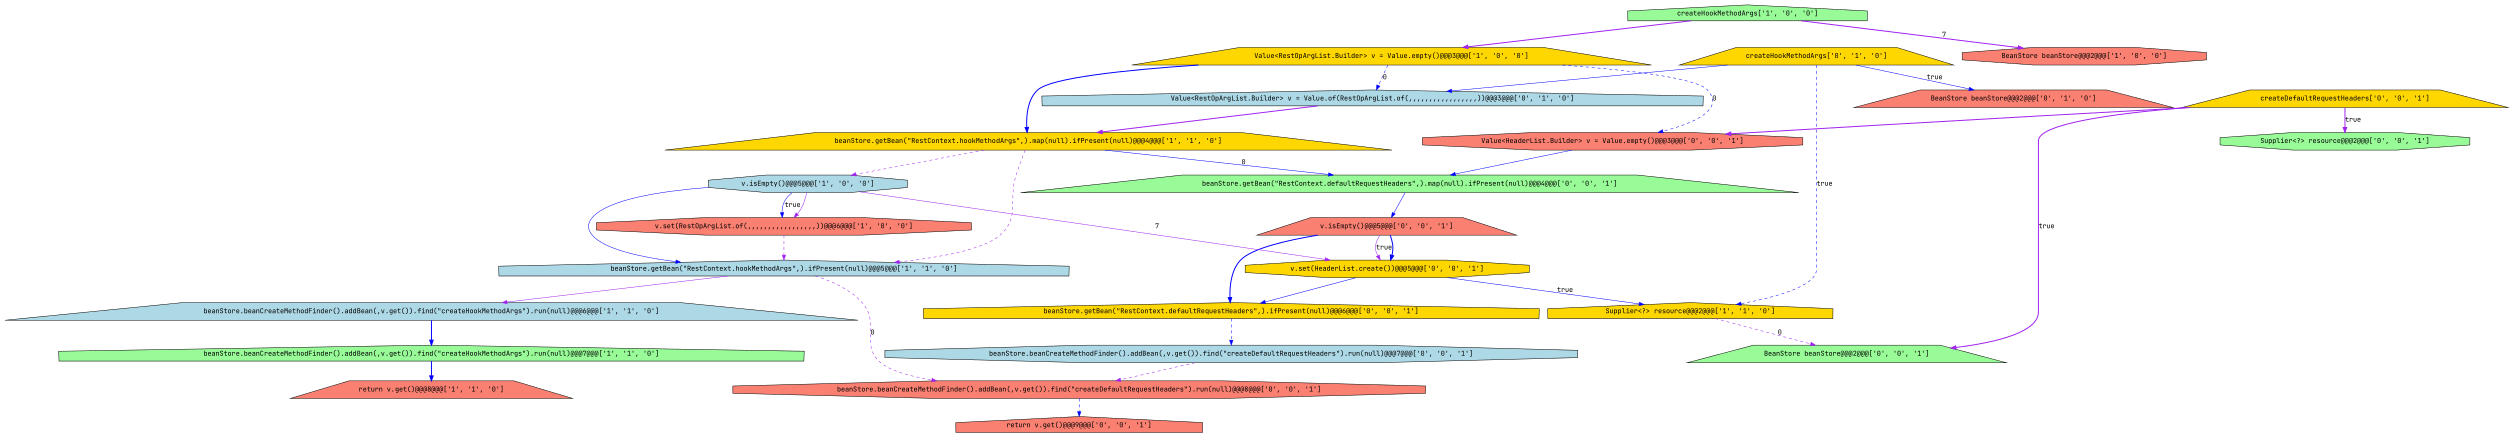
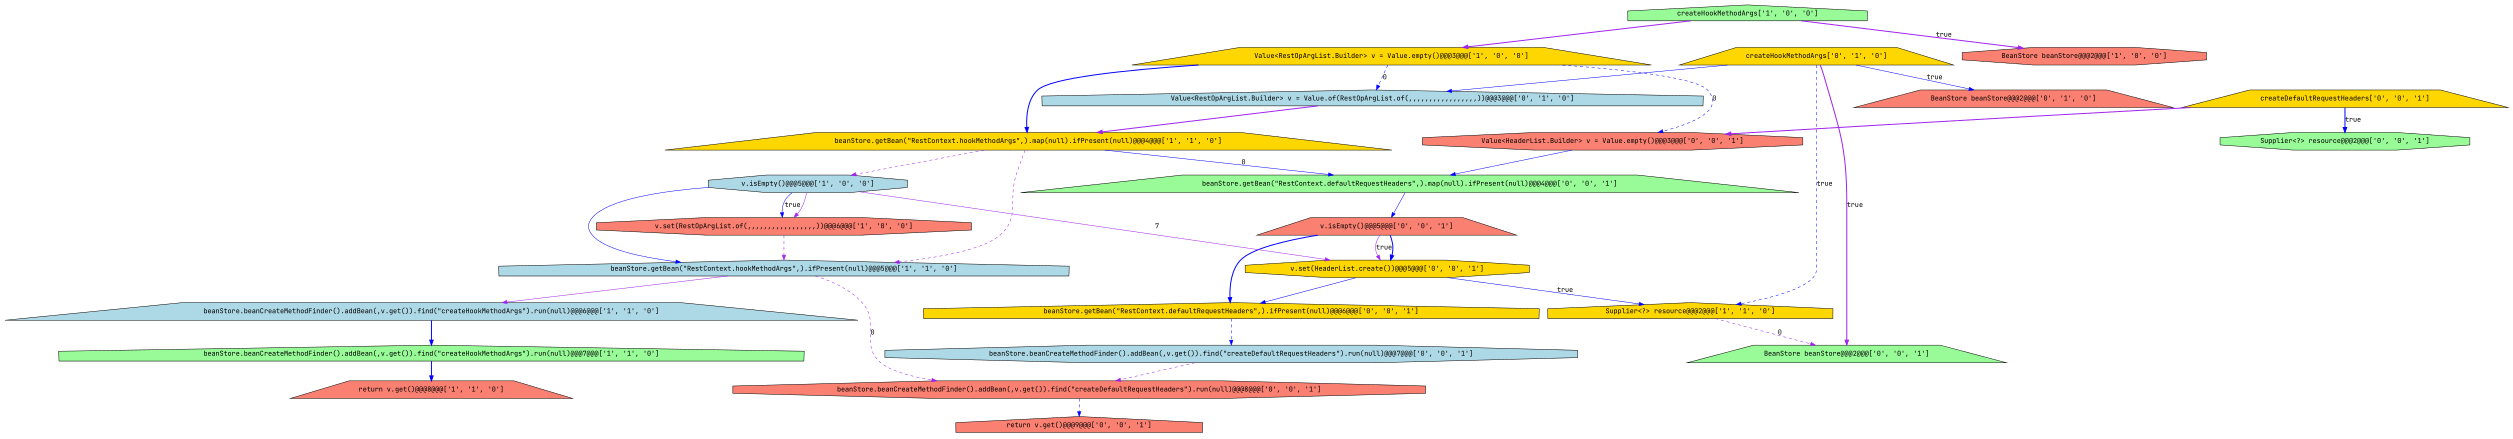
(1944, 35) -> (1944, 35)
(2345, 118) -> (2345, 118)
(2038, 196) -> (1847, 201)
